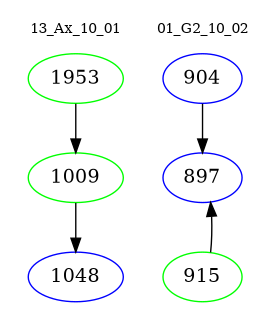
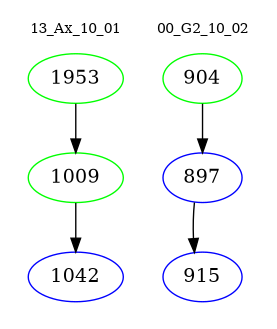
(203, 30) -> (203, 30)
(203, 79) -> (203, 79)
(212, 234) -> (193, 220)
(76, 277) -> (76, 277)
(203, 277) -> (203, 277)
